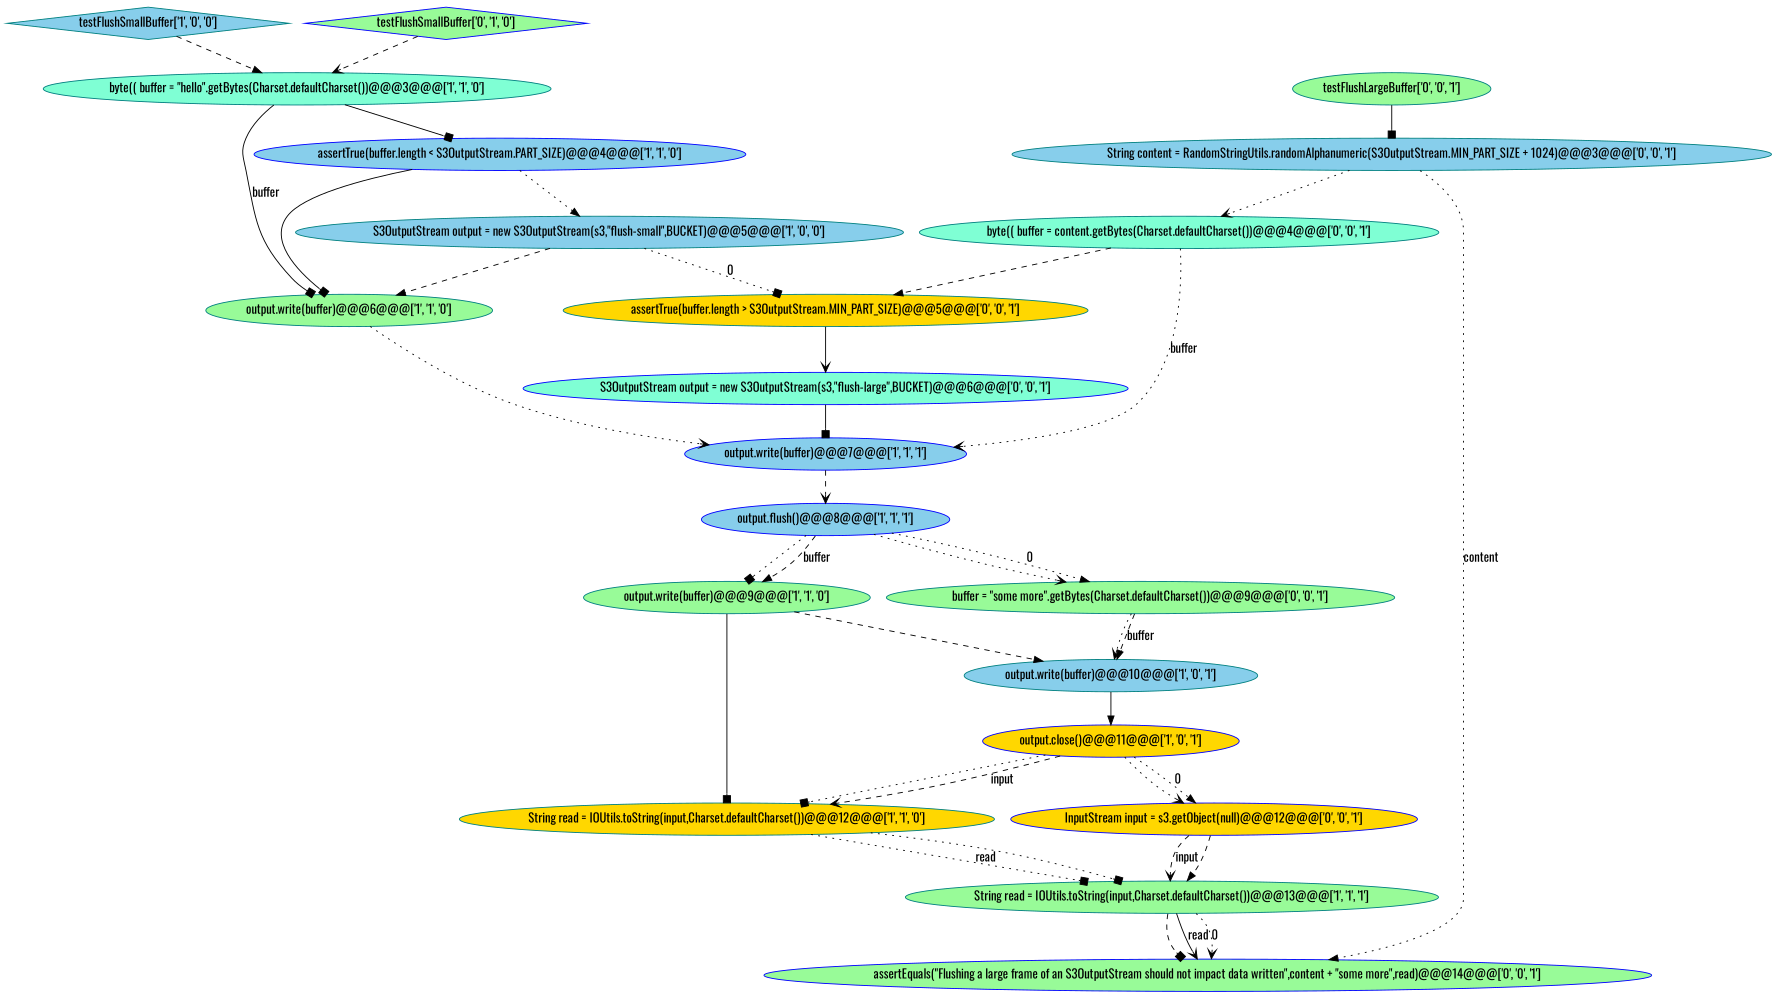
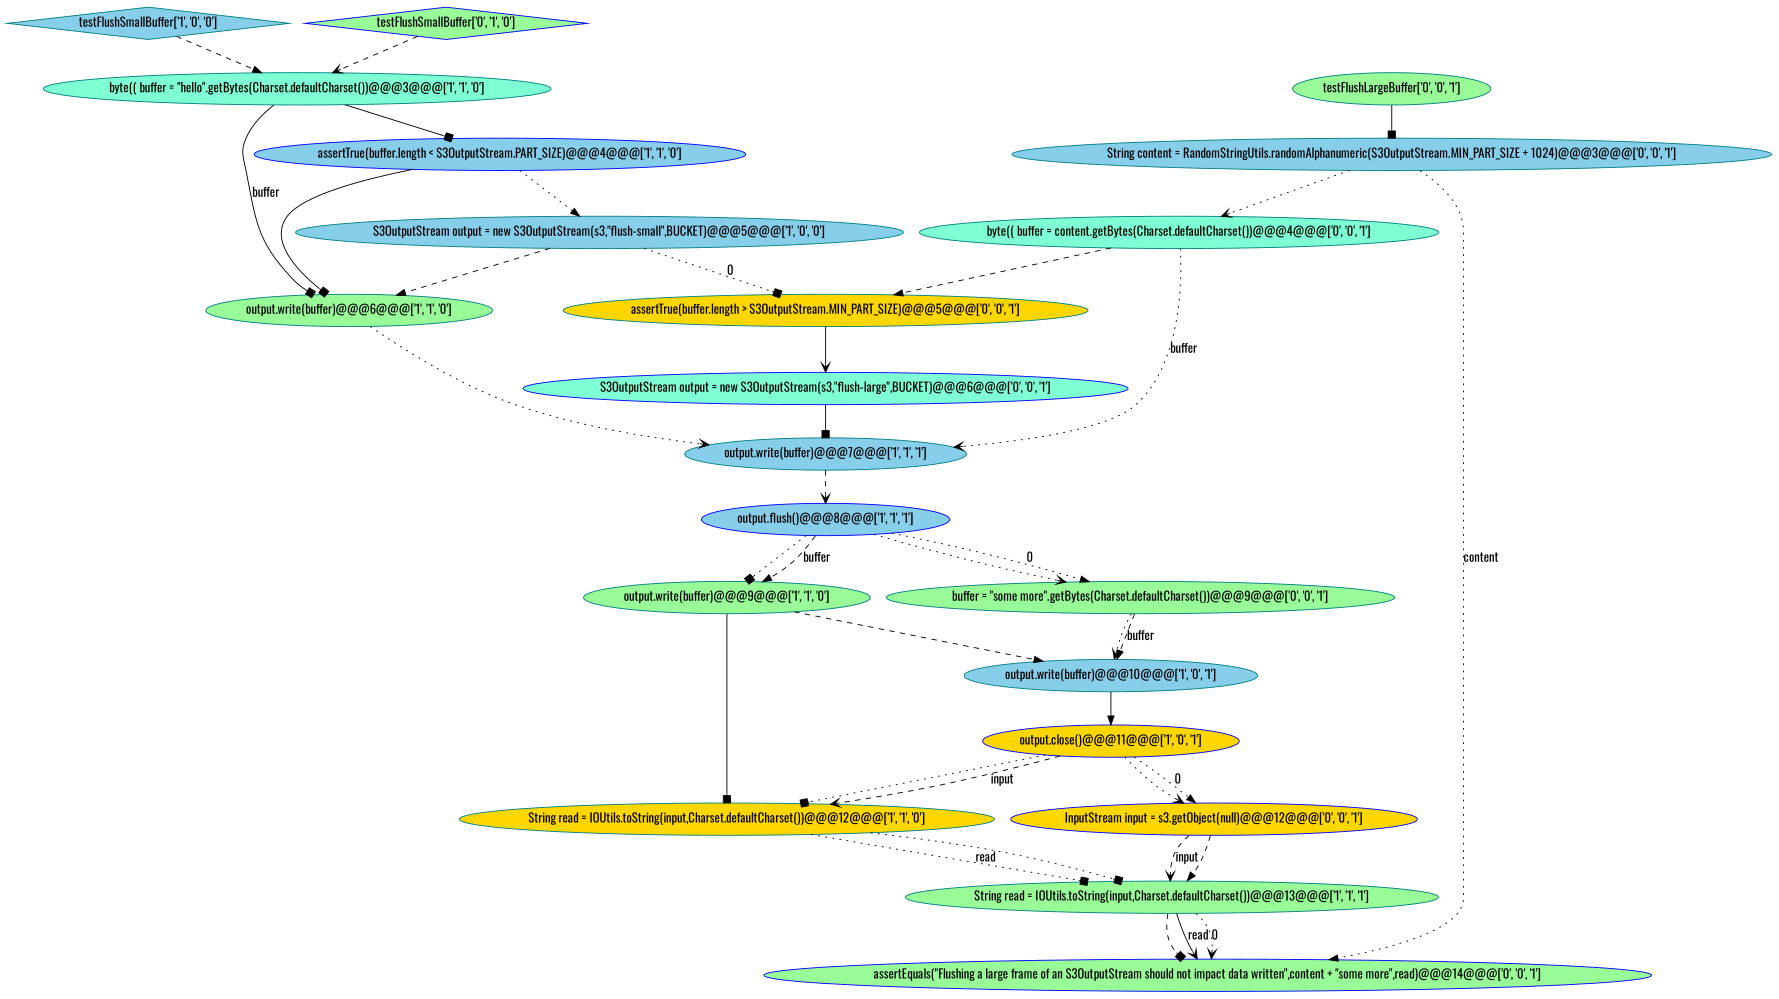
(826, 454) -> (826, 454)
